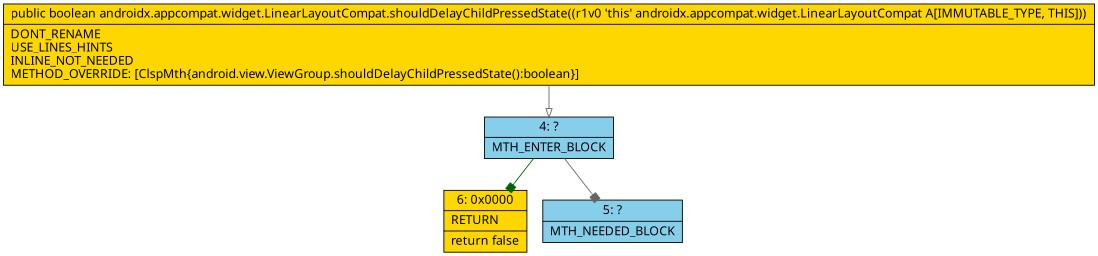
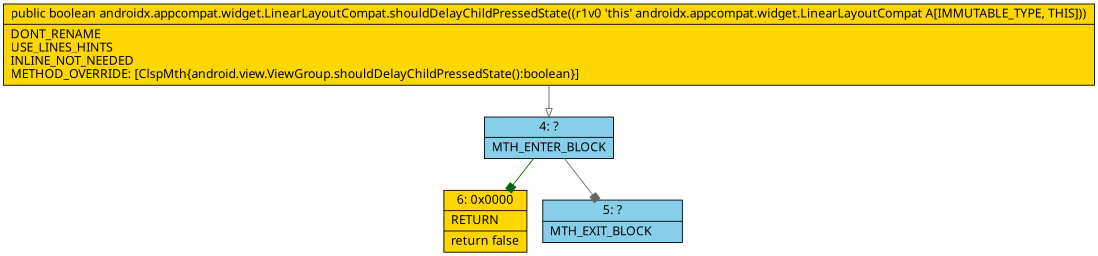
(613, 231) -> (601, 231)
